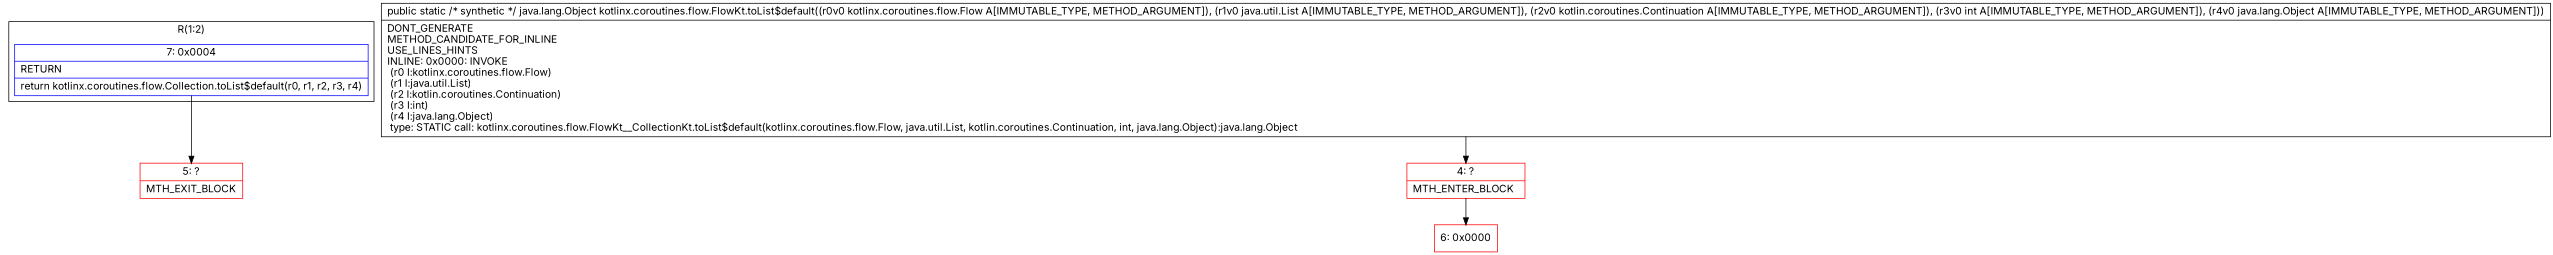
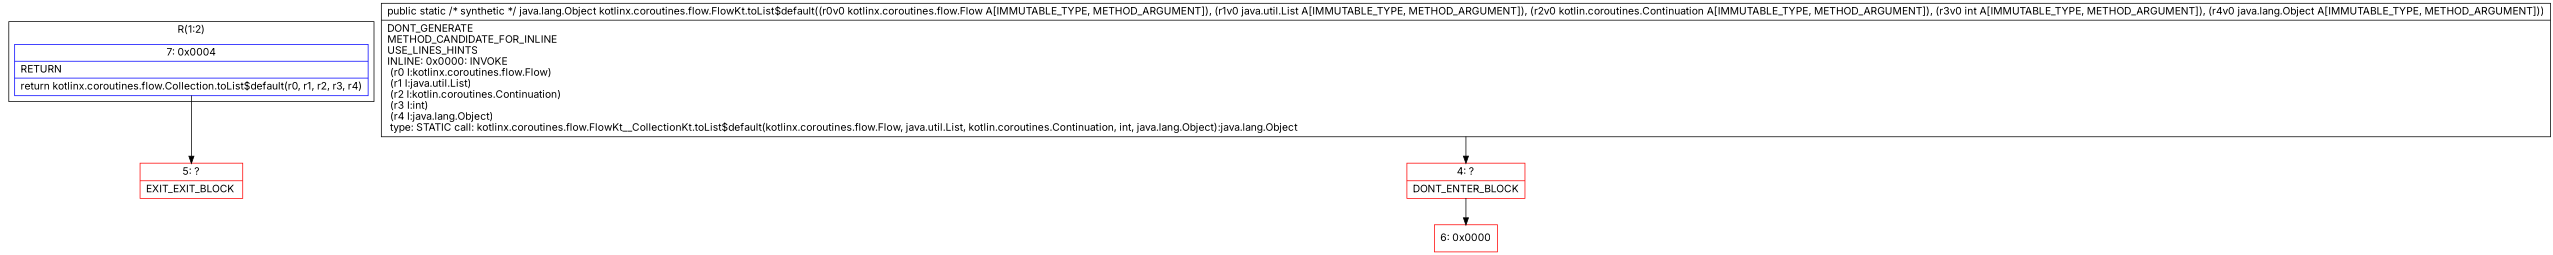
(191, 189) -> (190, 189)
(1464, 189) -> (1466, 189)
